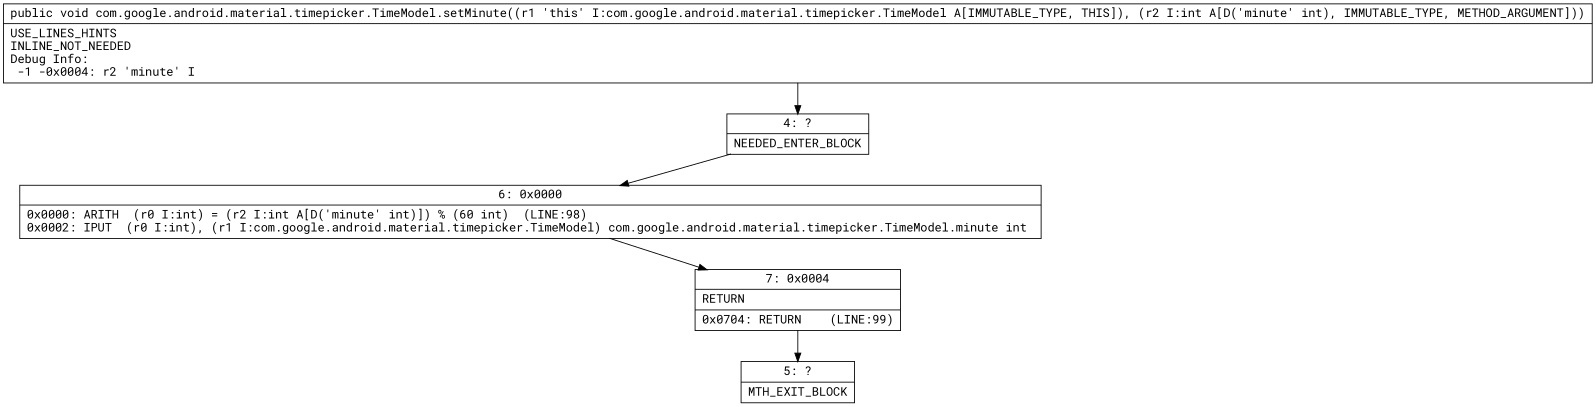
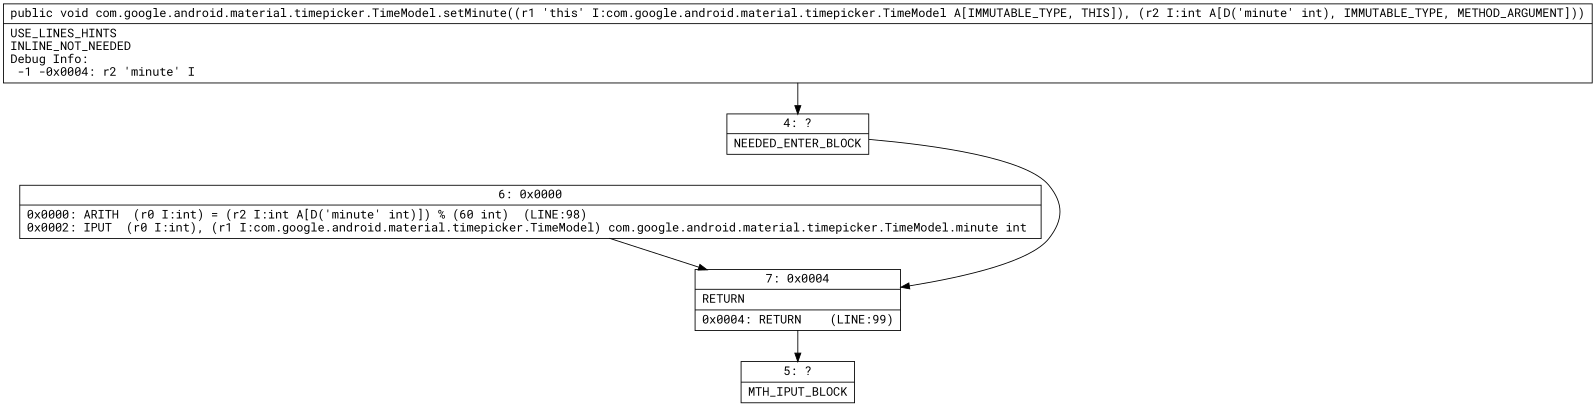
(680, 169) -> (1054, 193)
(798, 320) -> (798, 320)
(798, 392) -> (798, 392)
